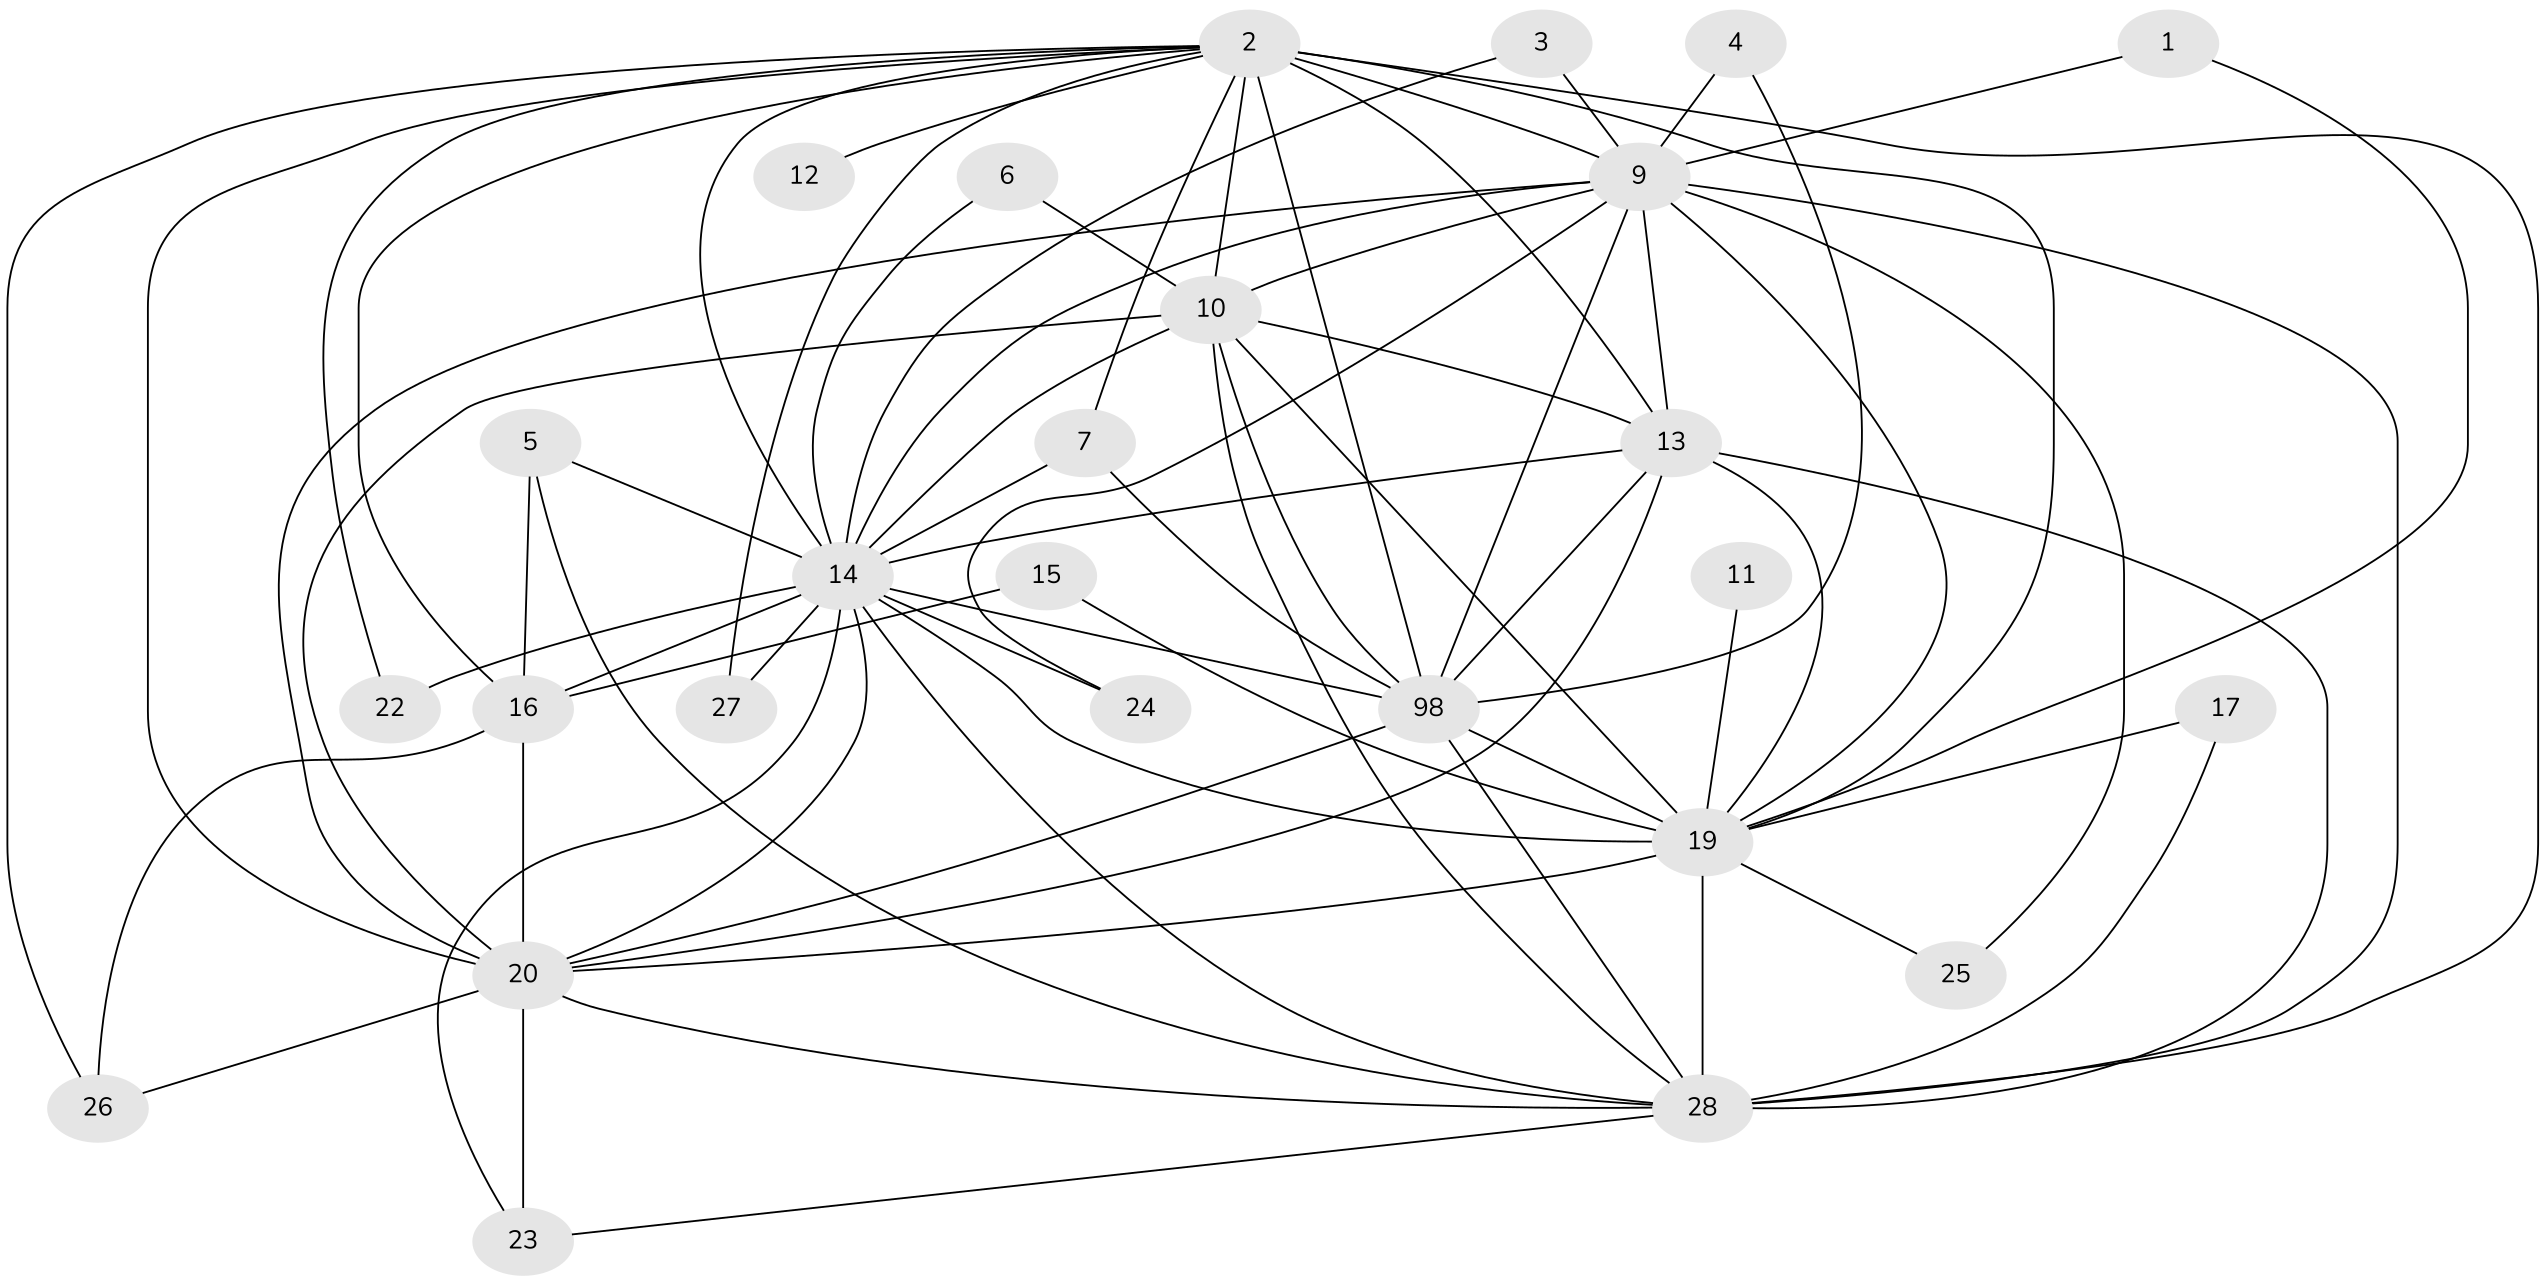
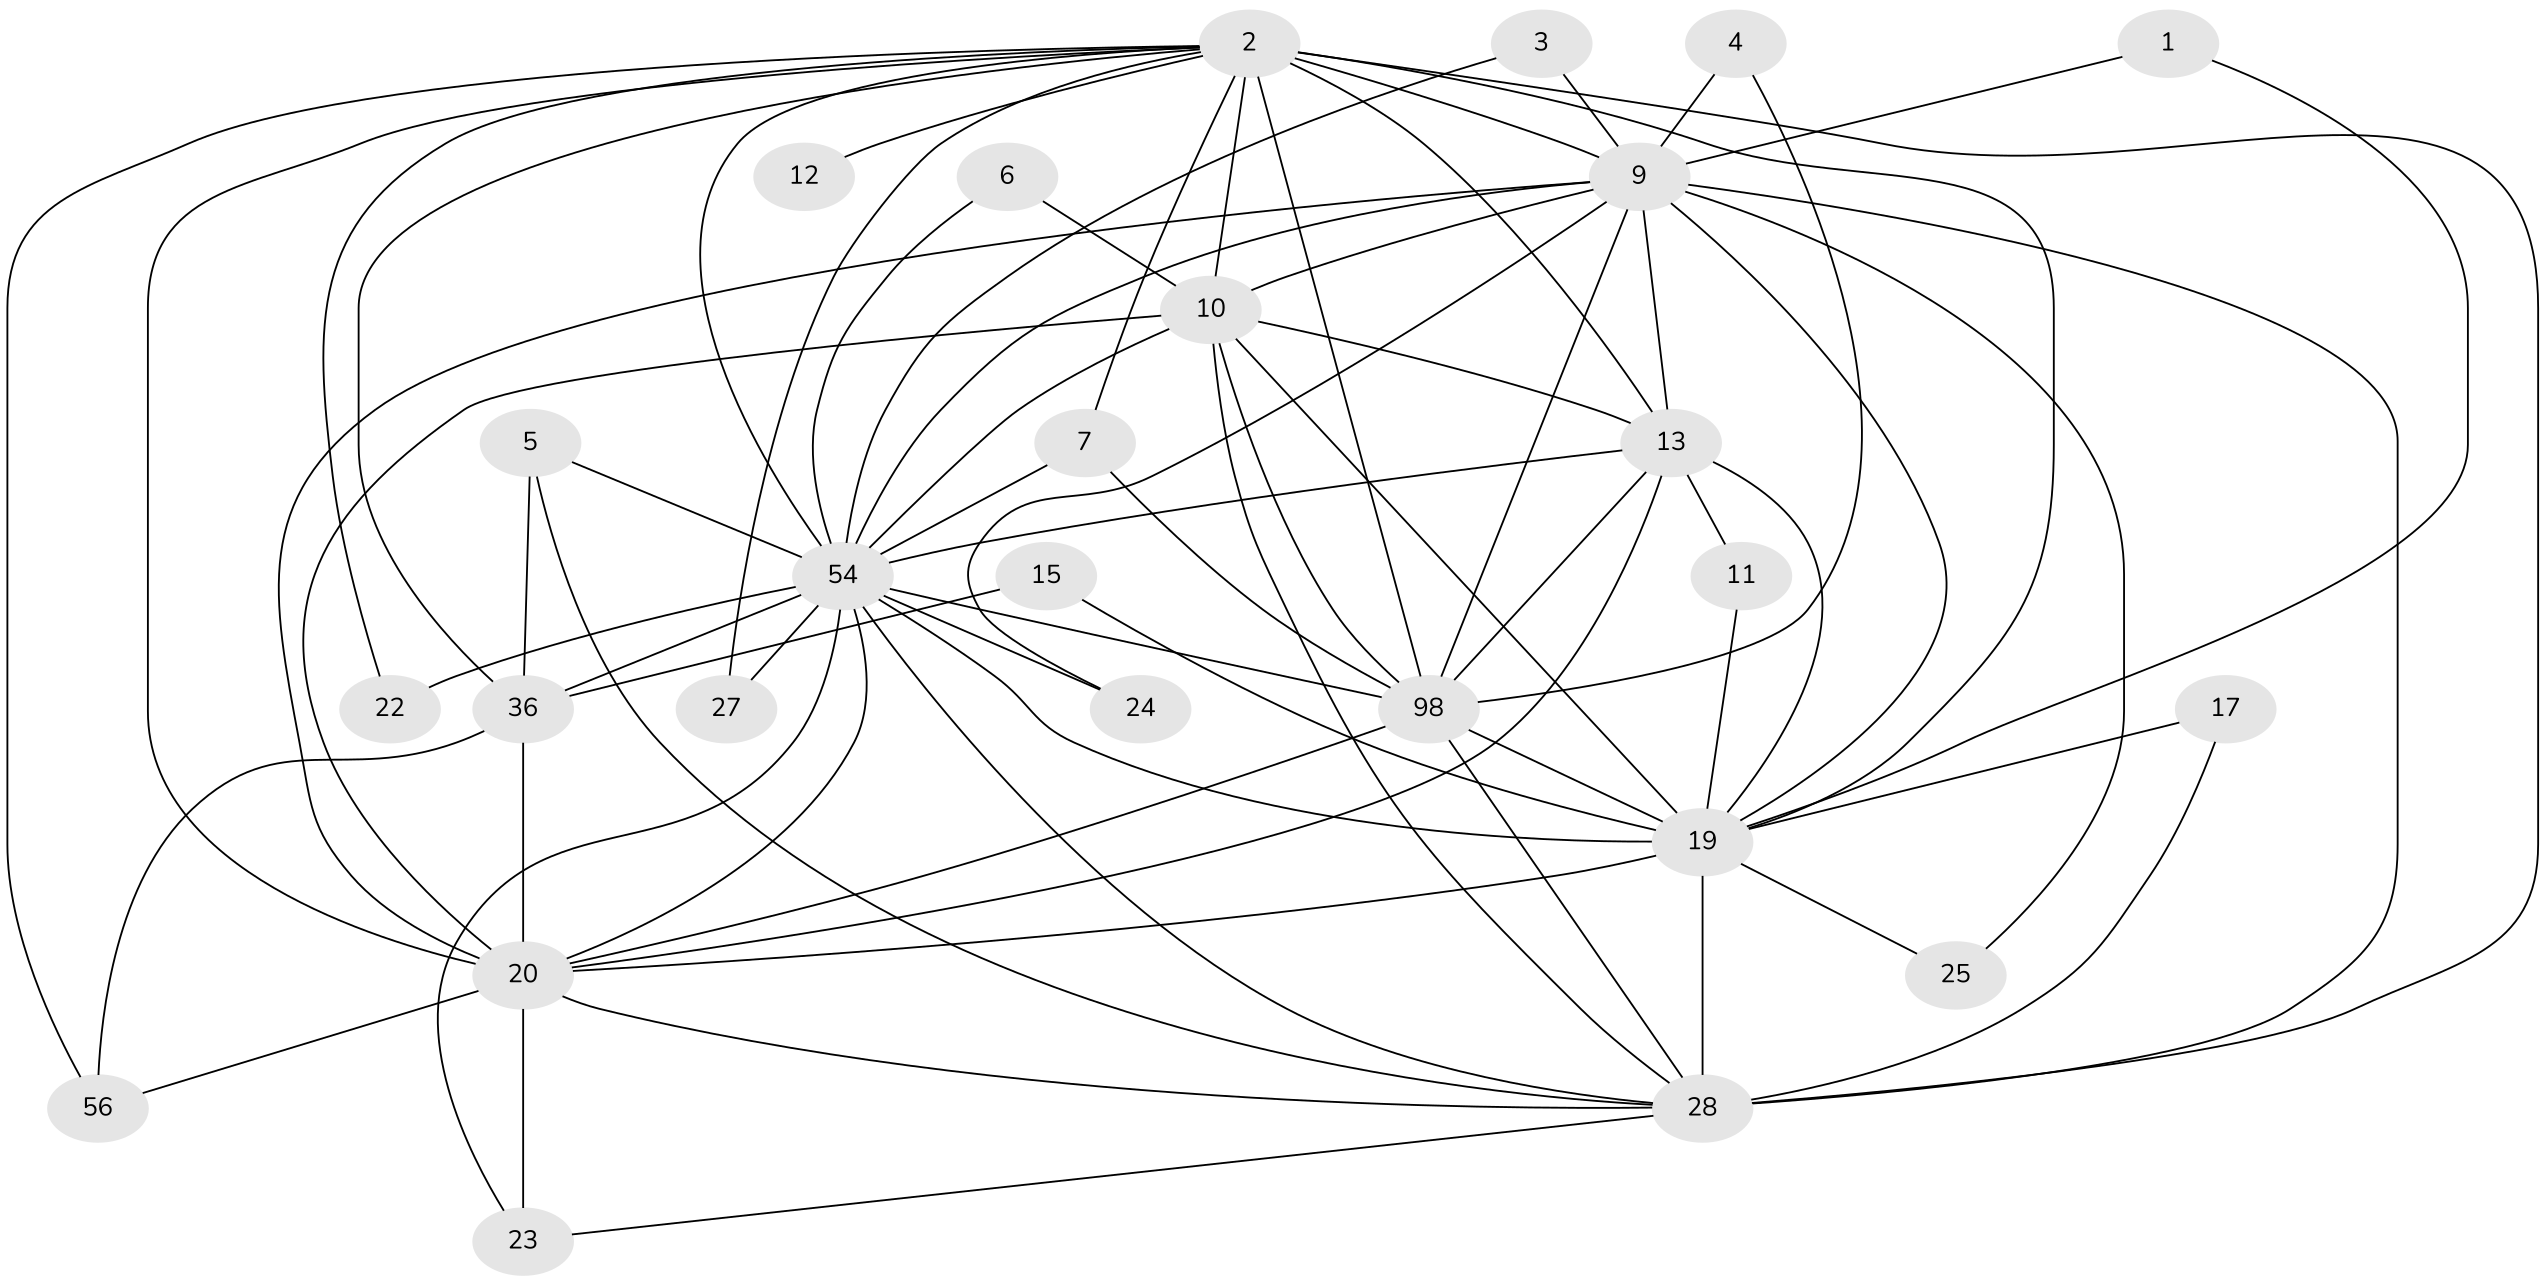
(843, 576) -> (843, 576)
(523, 709) -> (523, 709)
(2327, 782) -> (1706, 510)
(98, 1109) -> (98, 1109)
